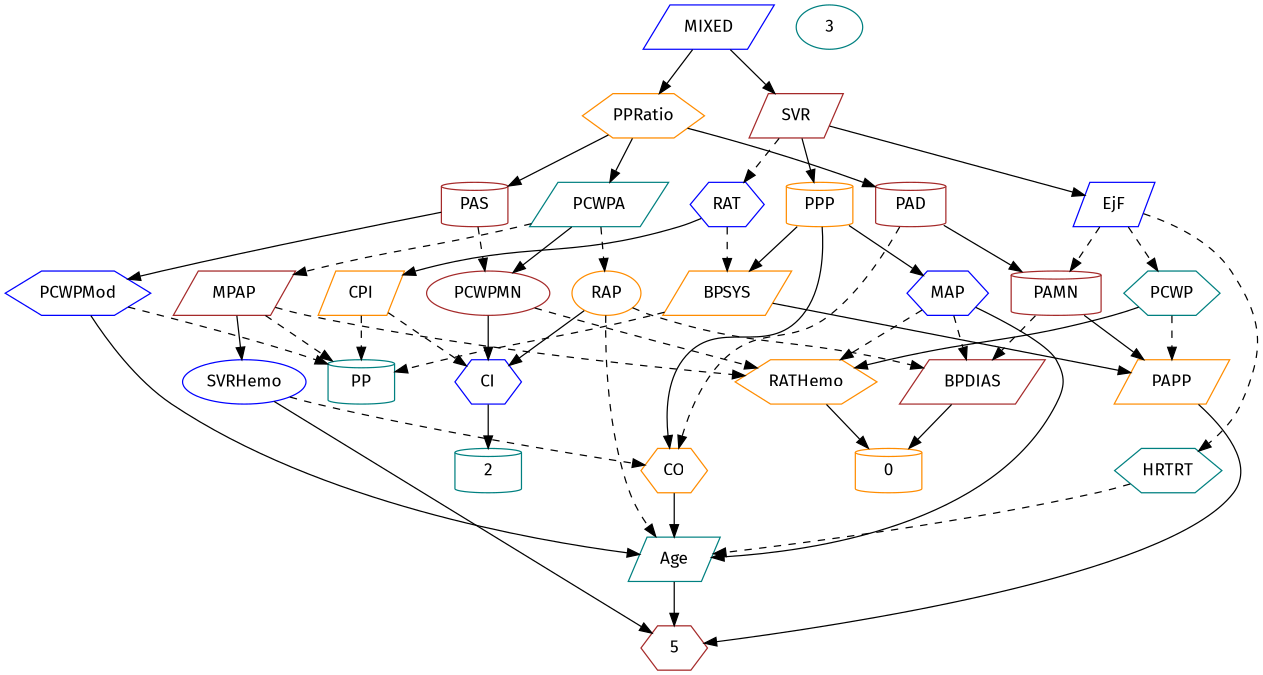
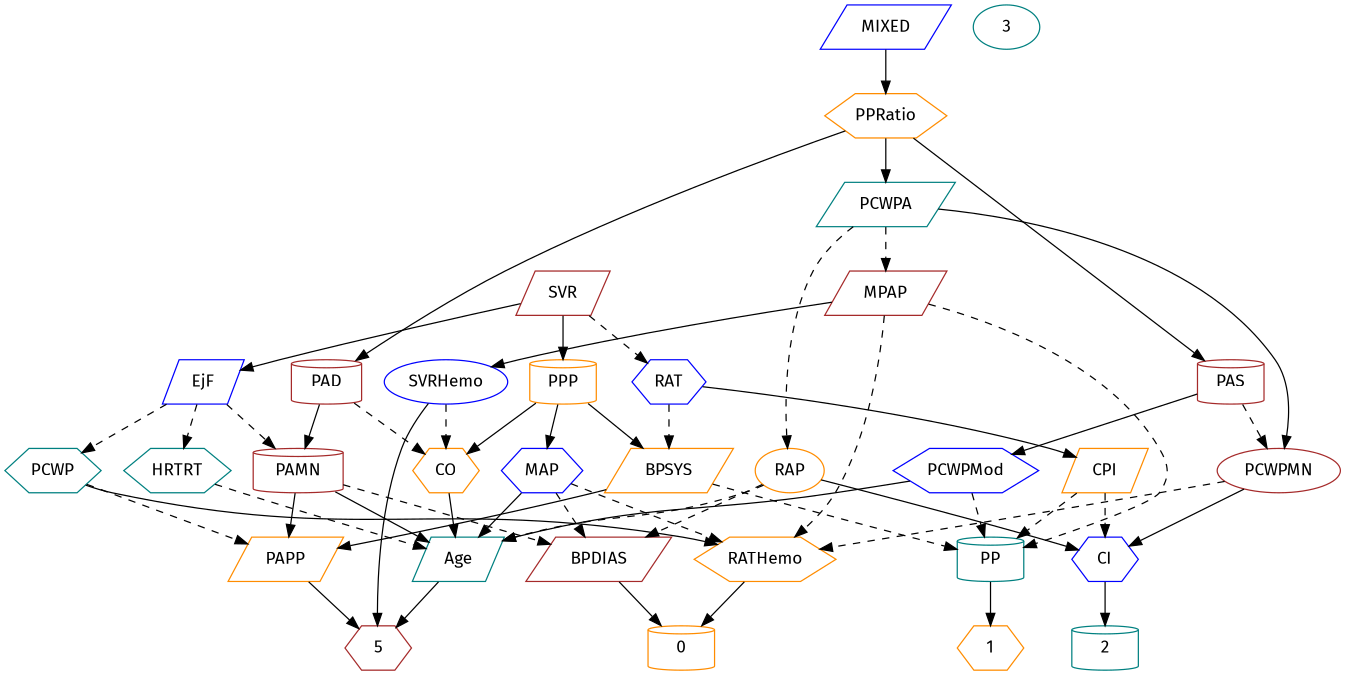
(748, 67) -> none
none -> (370, 511)
none -> (991, 648)
